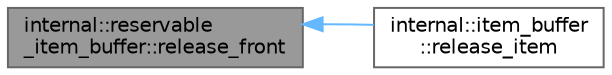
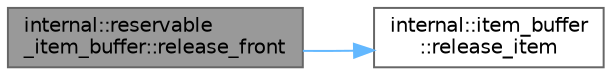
(348, 24) -> (328, 51)
